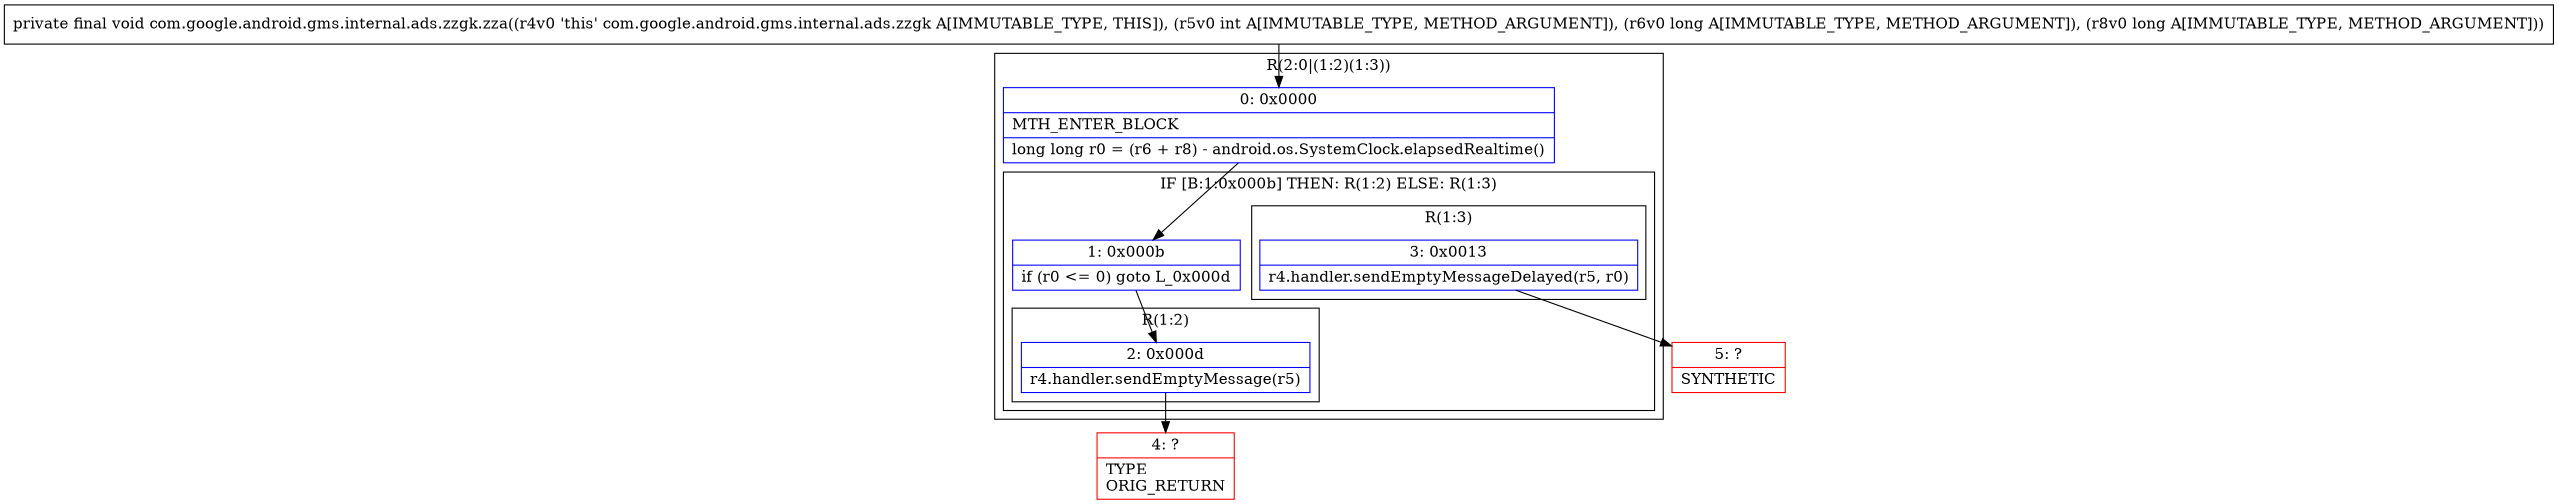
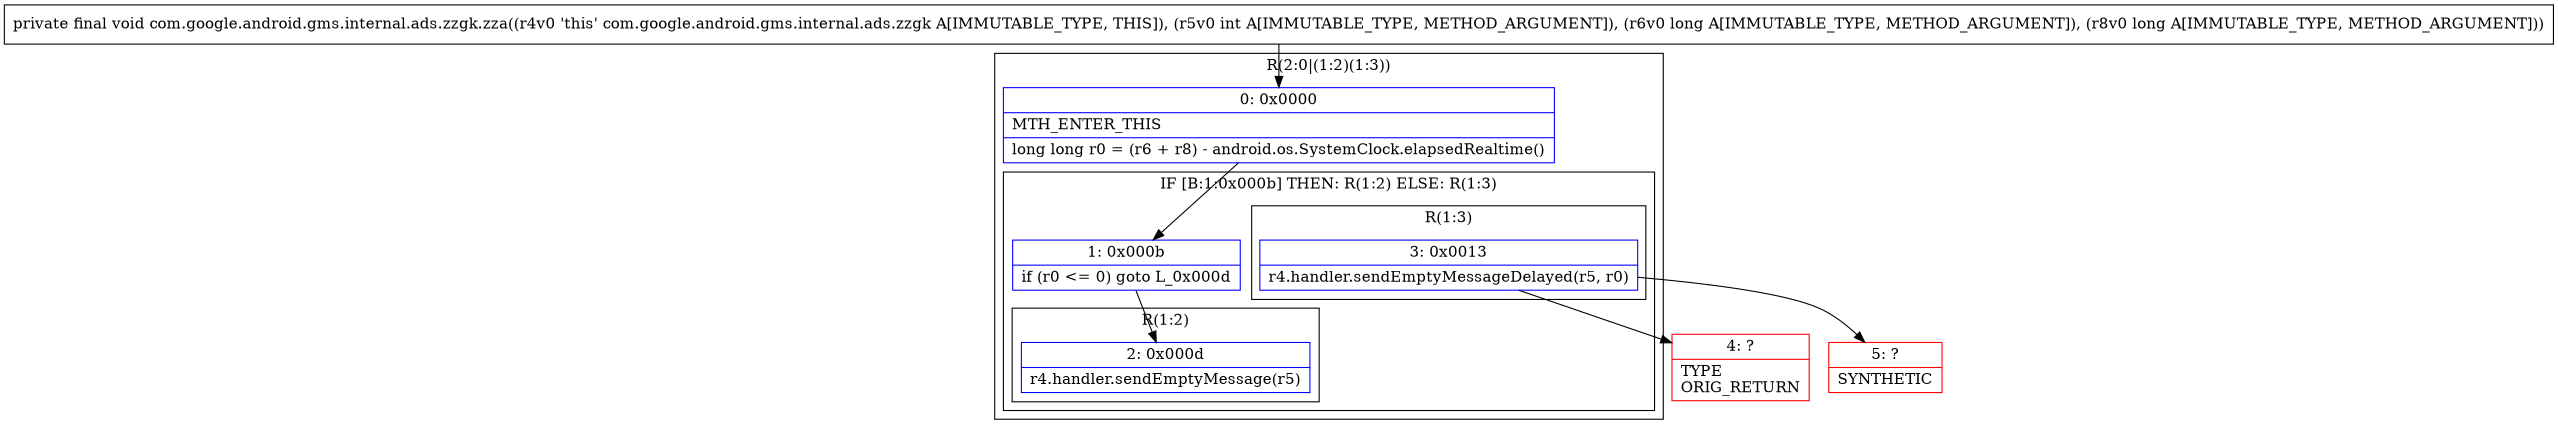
(1096, 125) -> (1087, 125)
(1166, 407) -> (1590, 315)
